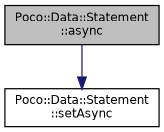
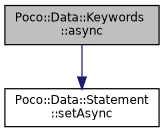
(82, 25) -> (82, 25)
